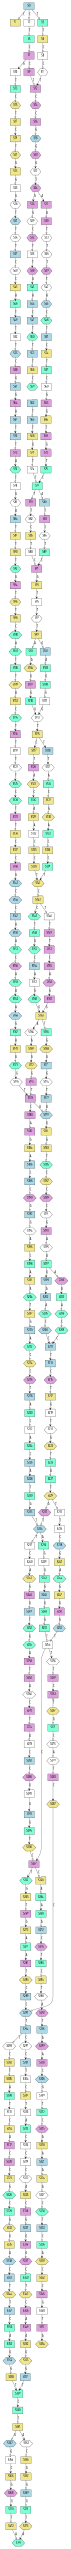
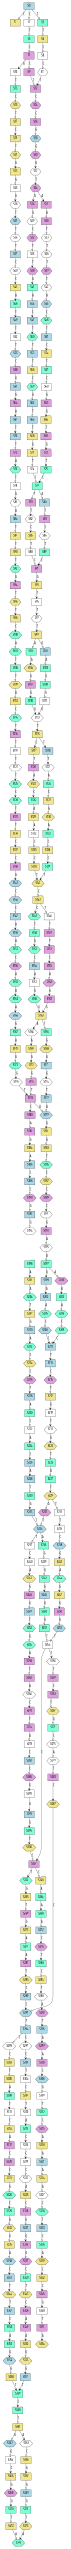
none -> (32, 394)
(30, 1248) -> none
(53, 1704) -> (50, 1702)
